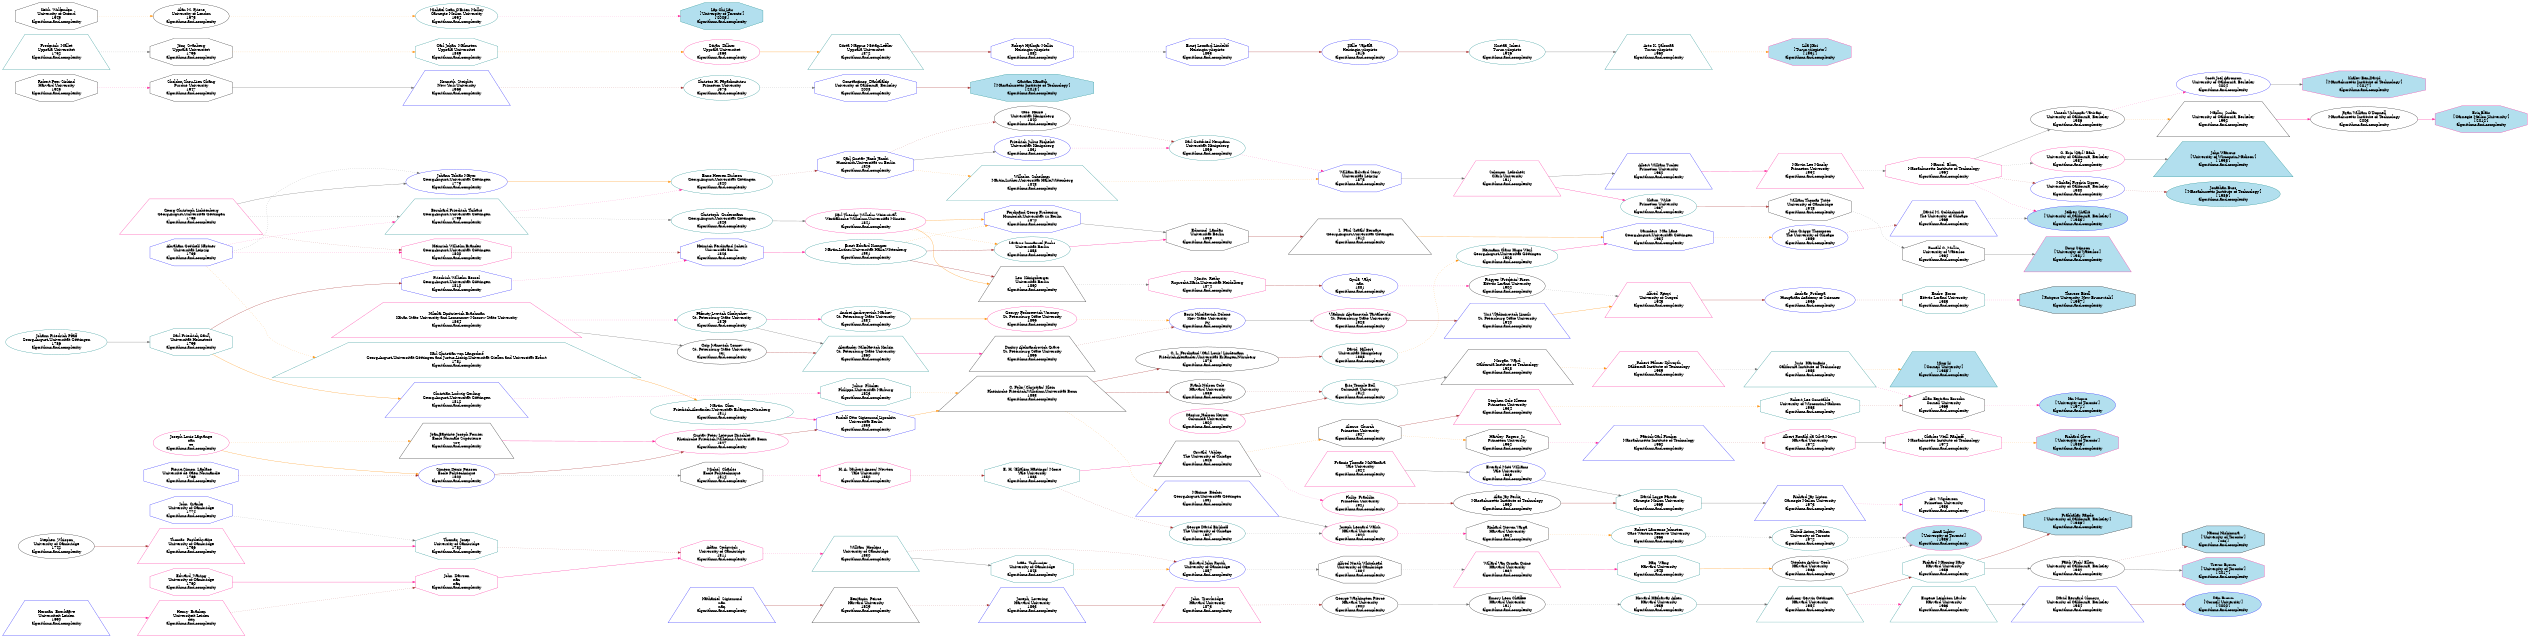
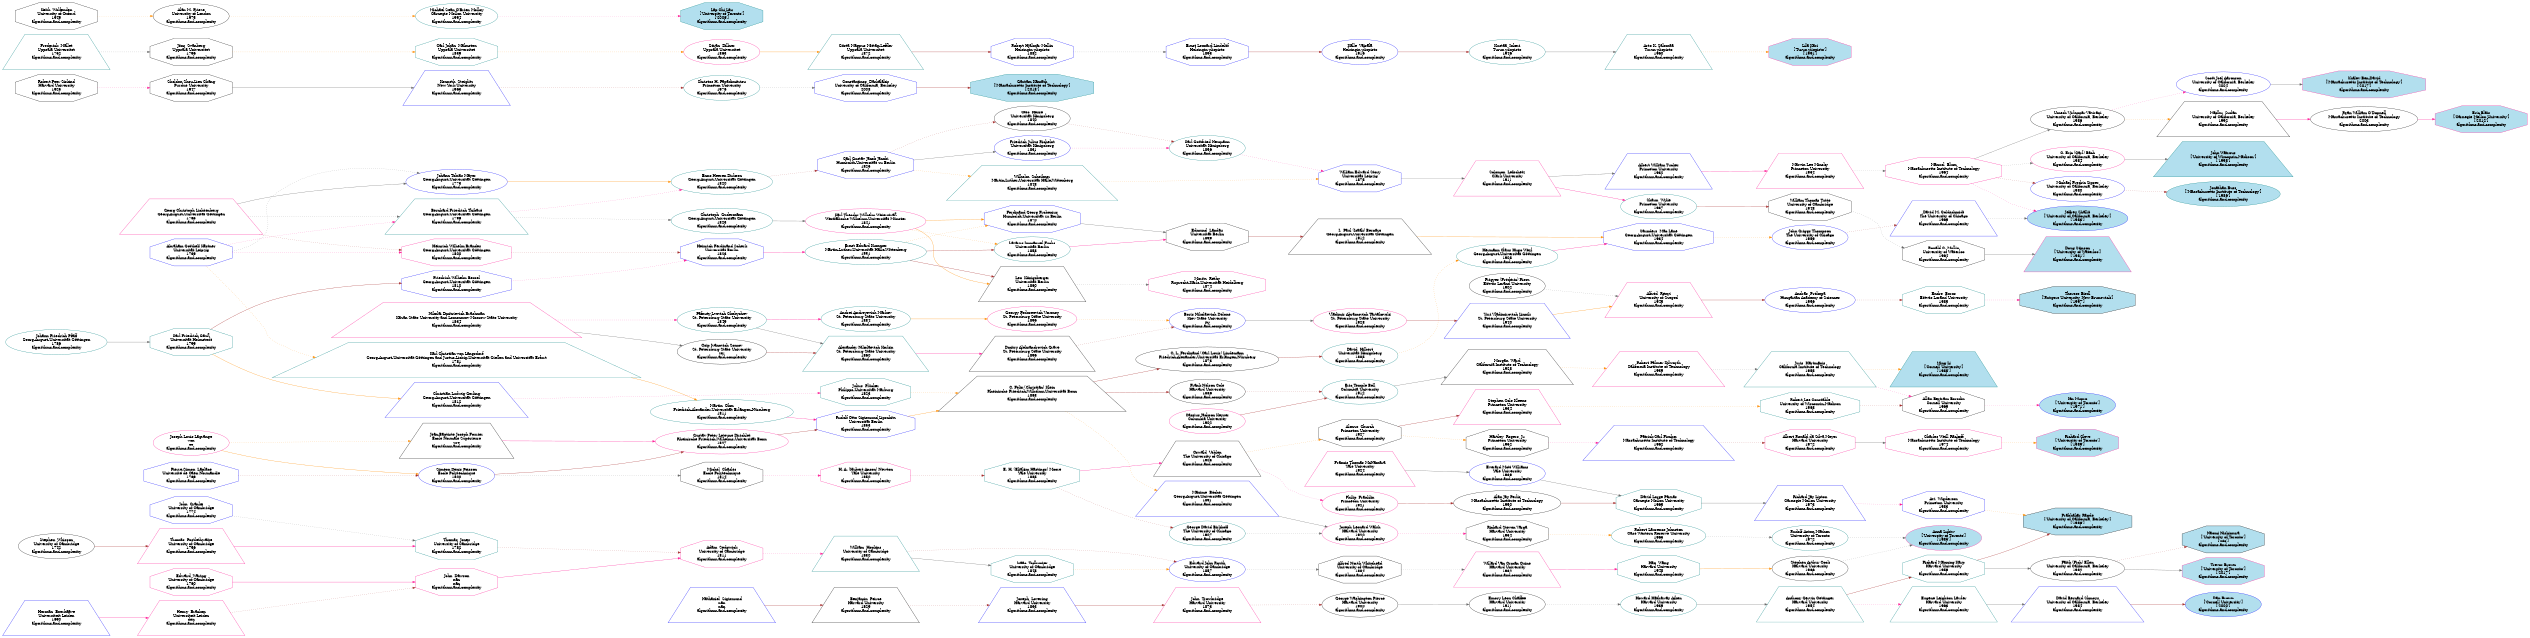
(1360, 286) -> none
(191, 443) -> (191, 443)
